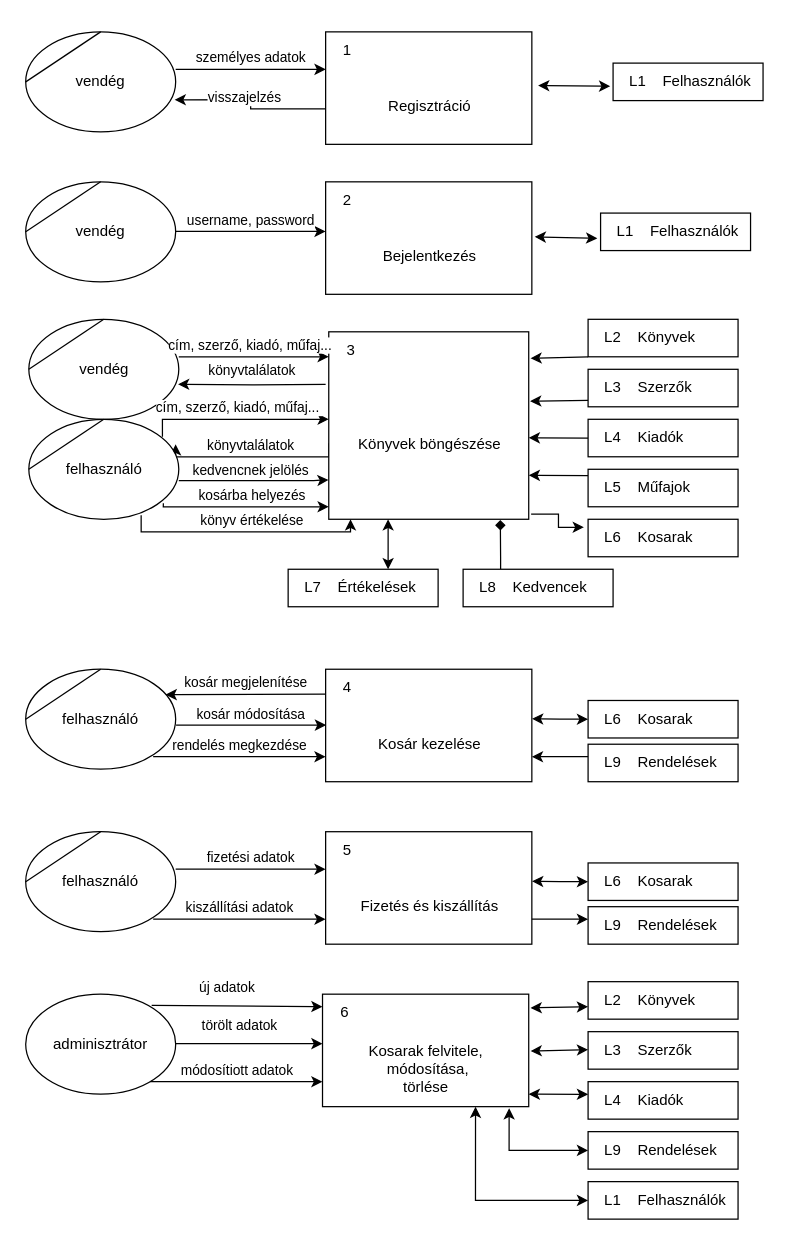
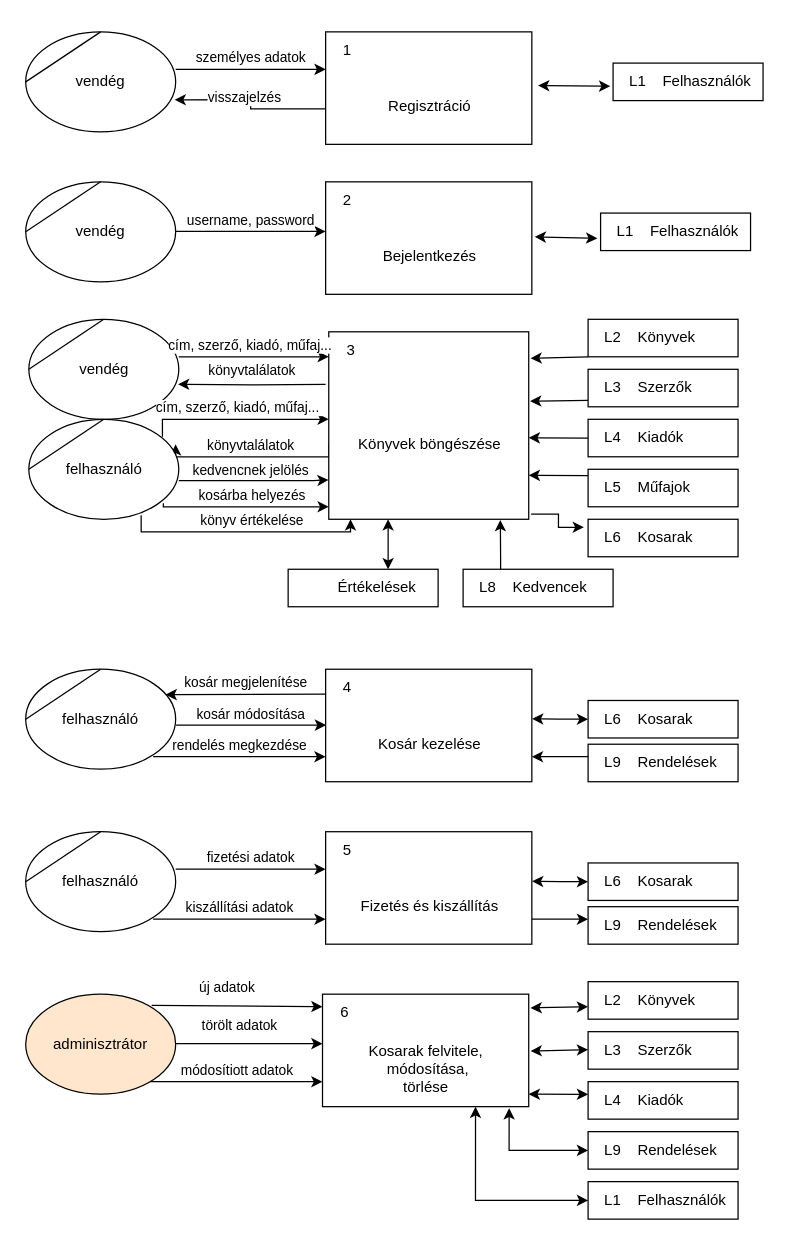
(500, 531) -> (500, 530)
(313, 588) -> none
(101, 1044) -> (101, 1044)
